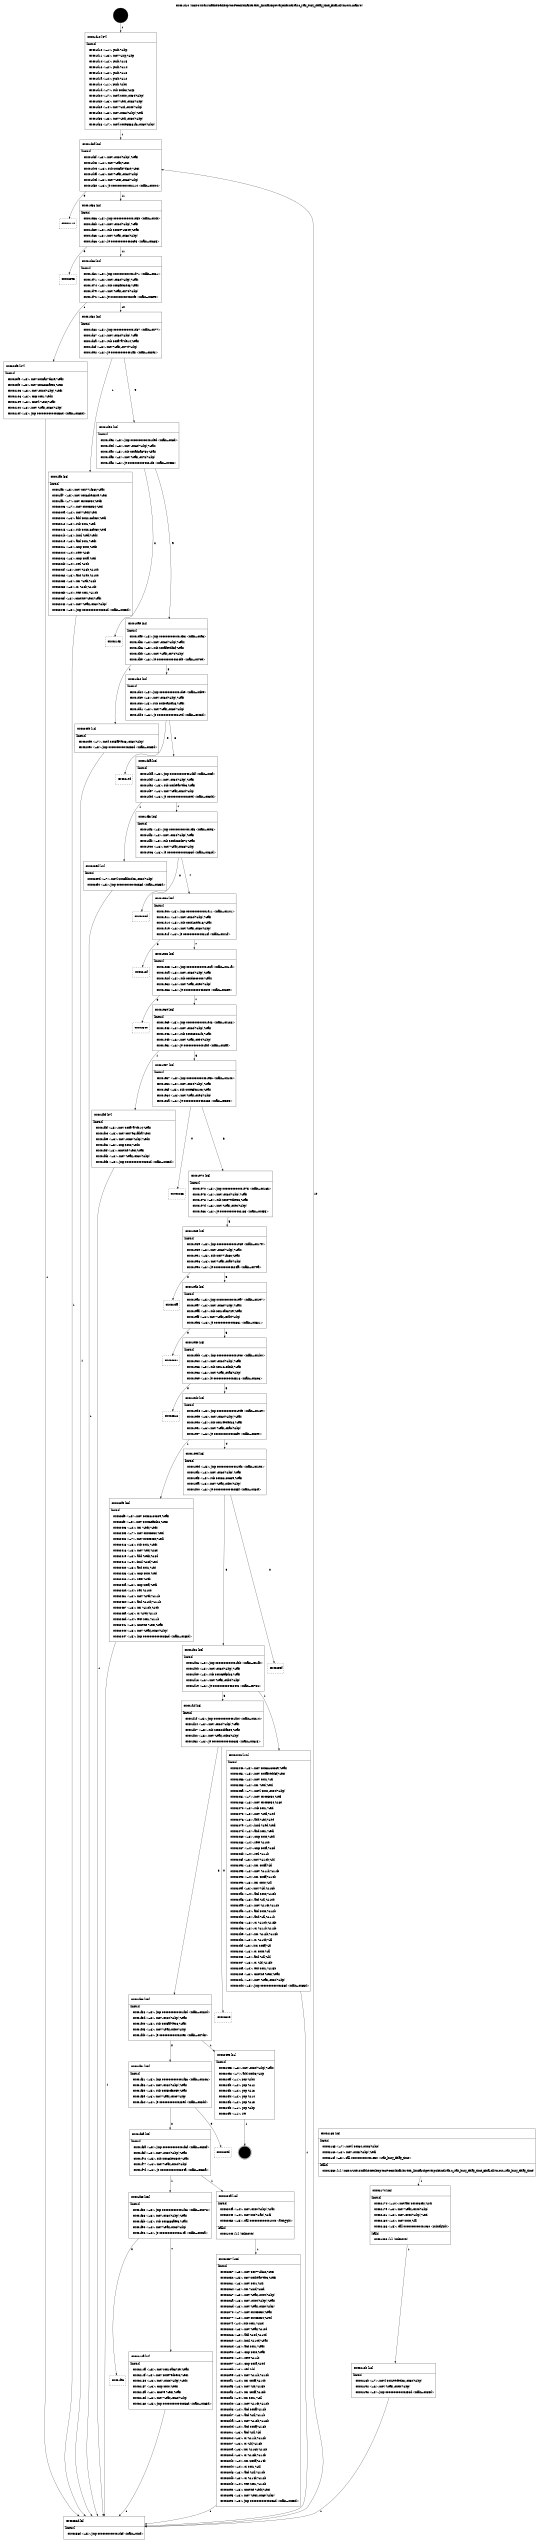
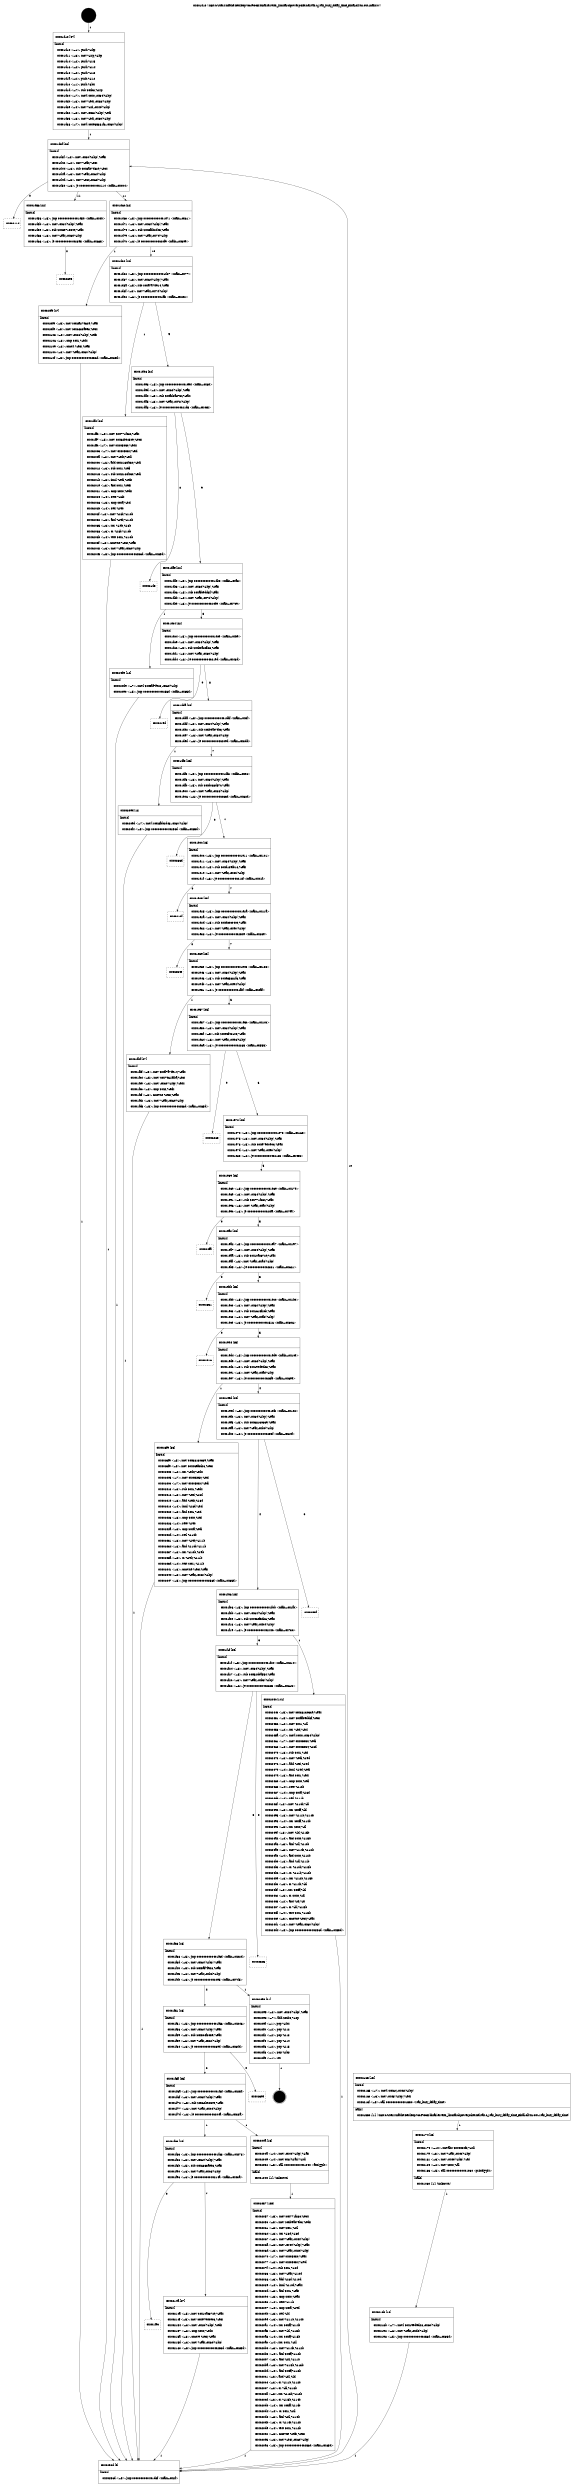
(121, 251) -> (121, 195)
